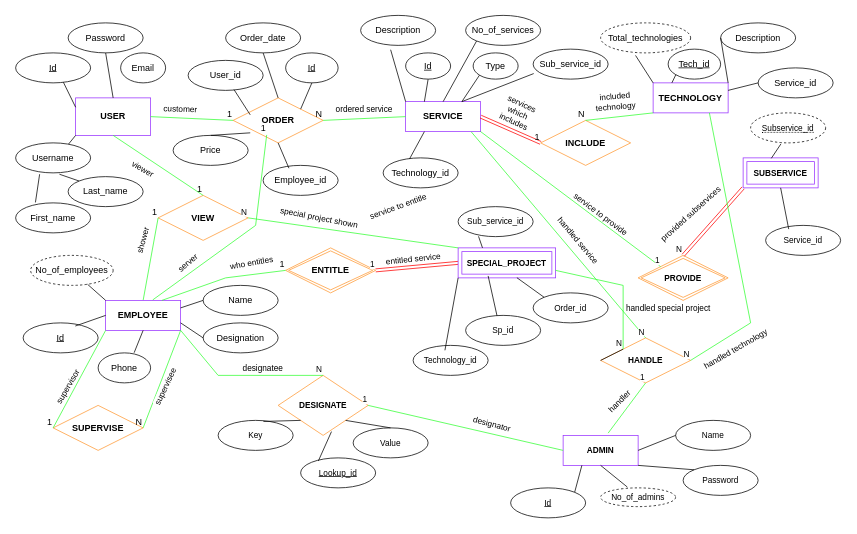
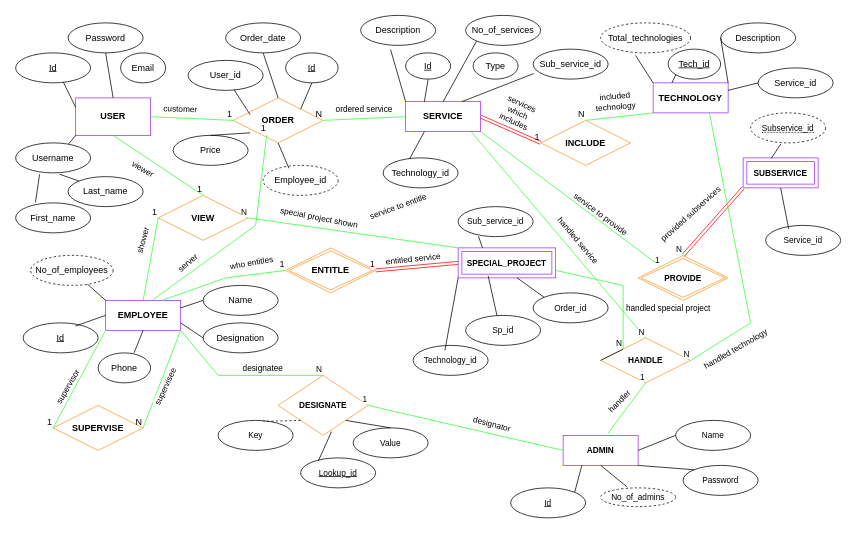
(470, 89) -> none
(300, 180) -> (300, 180)
(281, 421) -> (281, 421)
